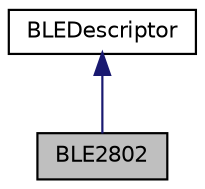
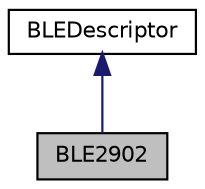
(102, 156) -> (102, 156)
